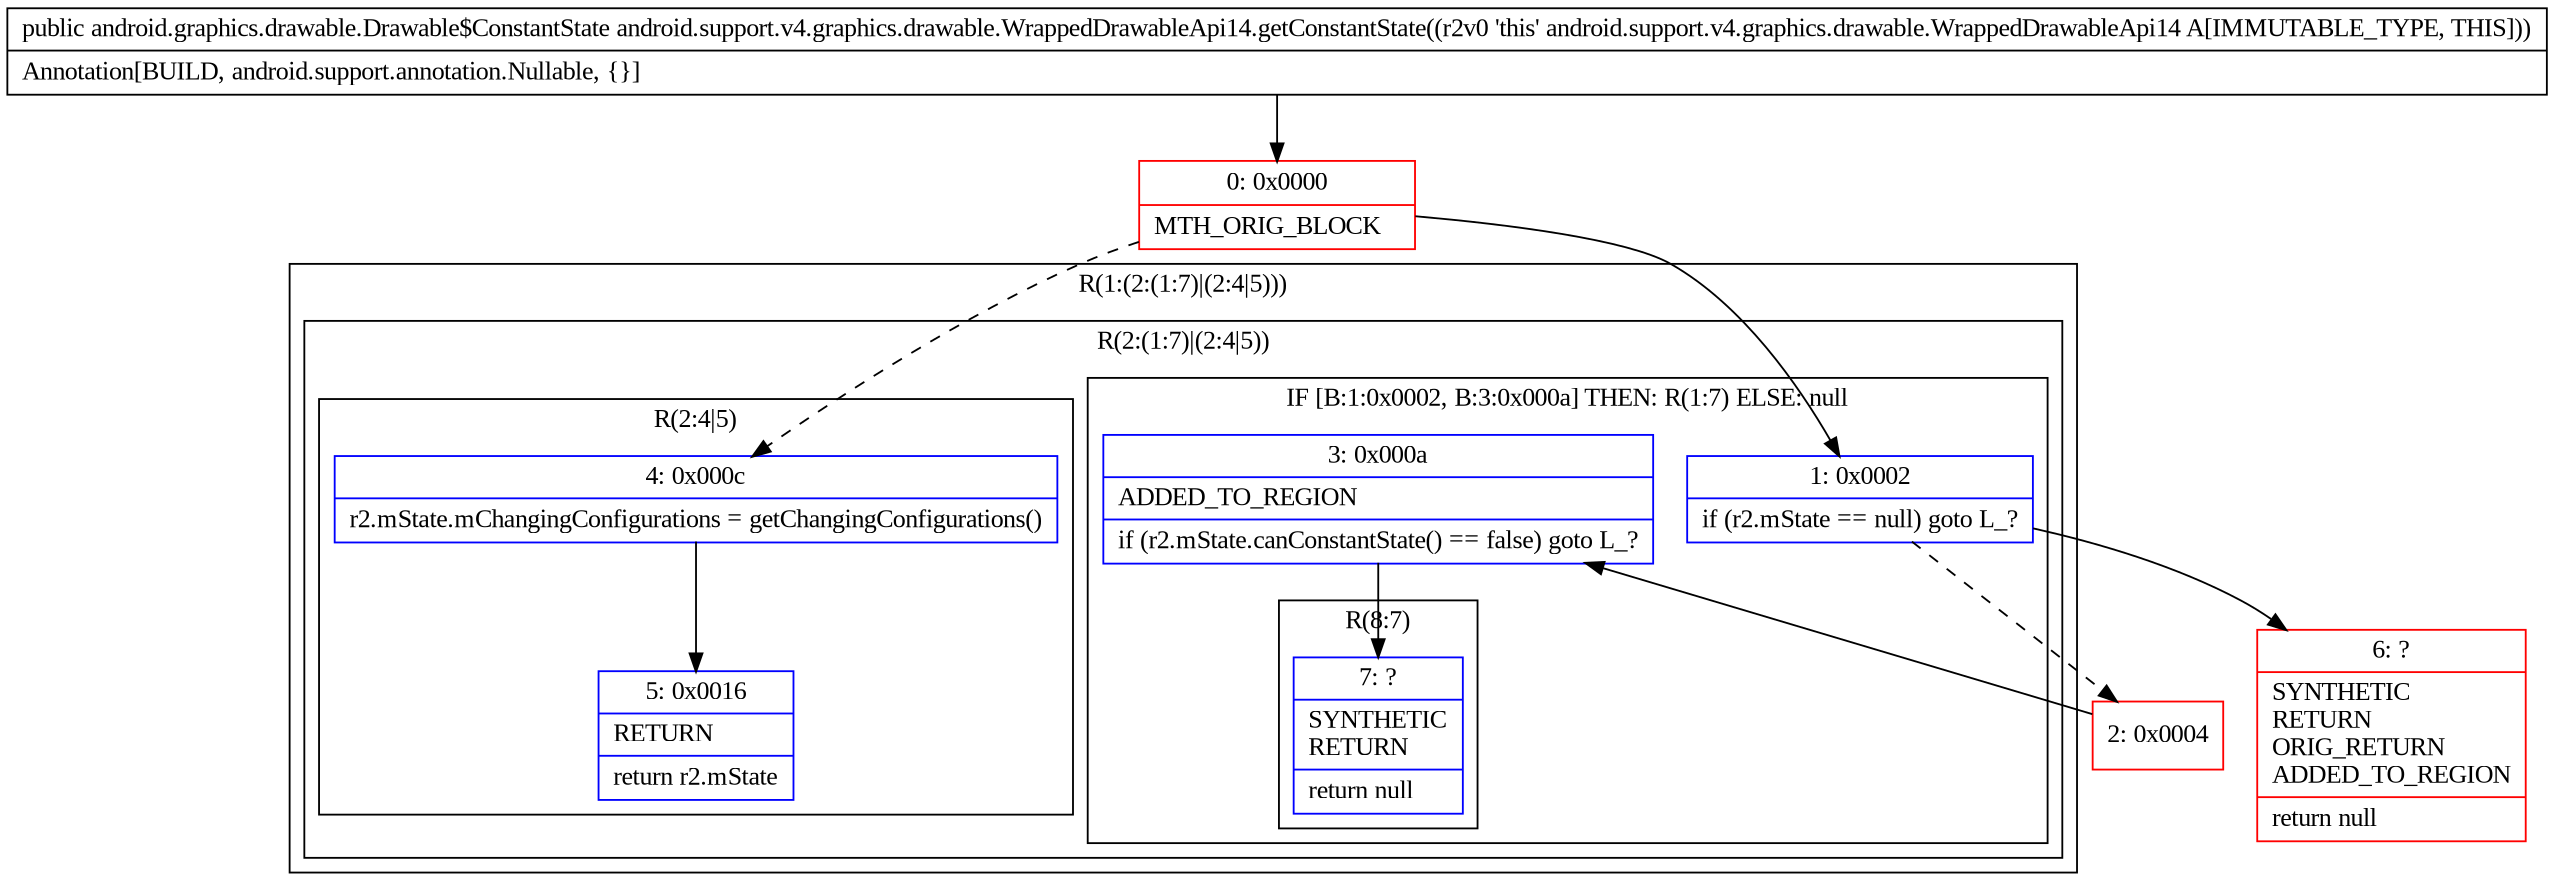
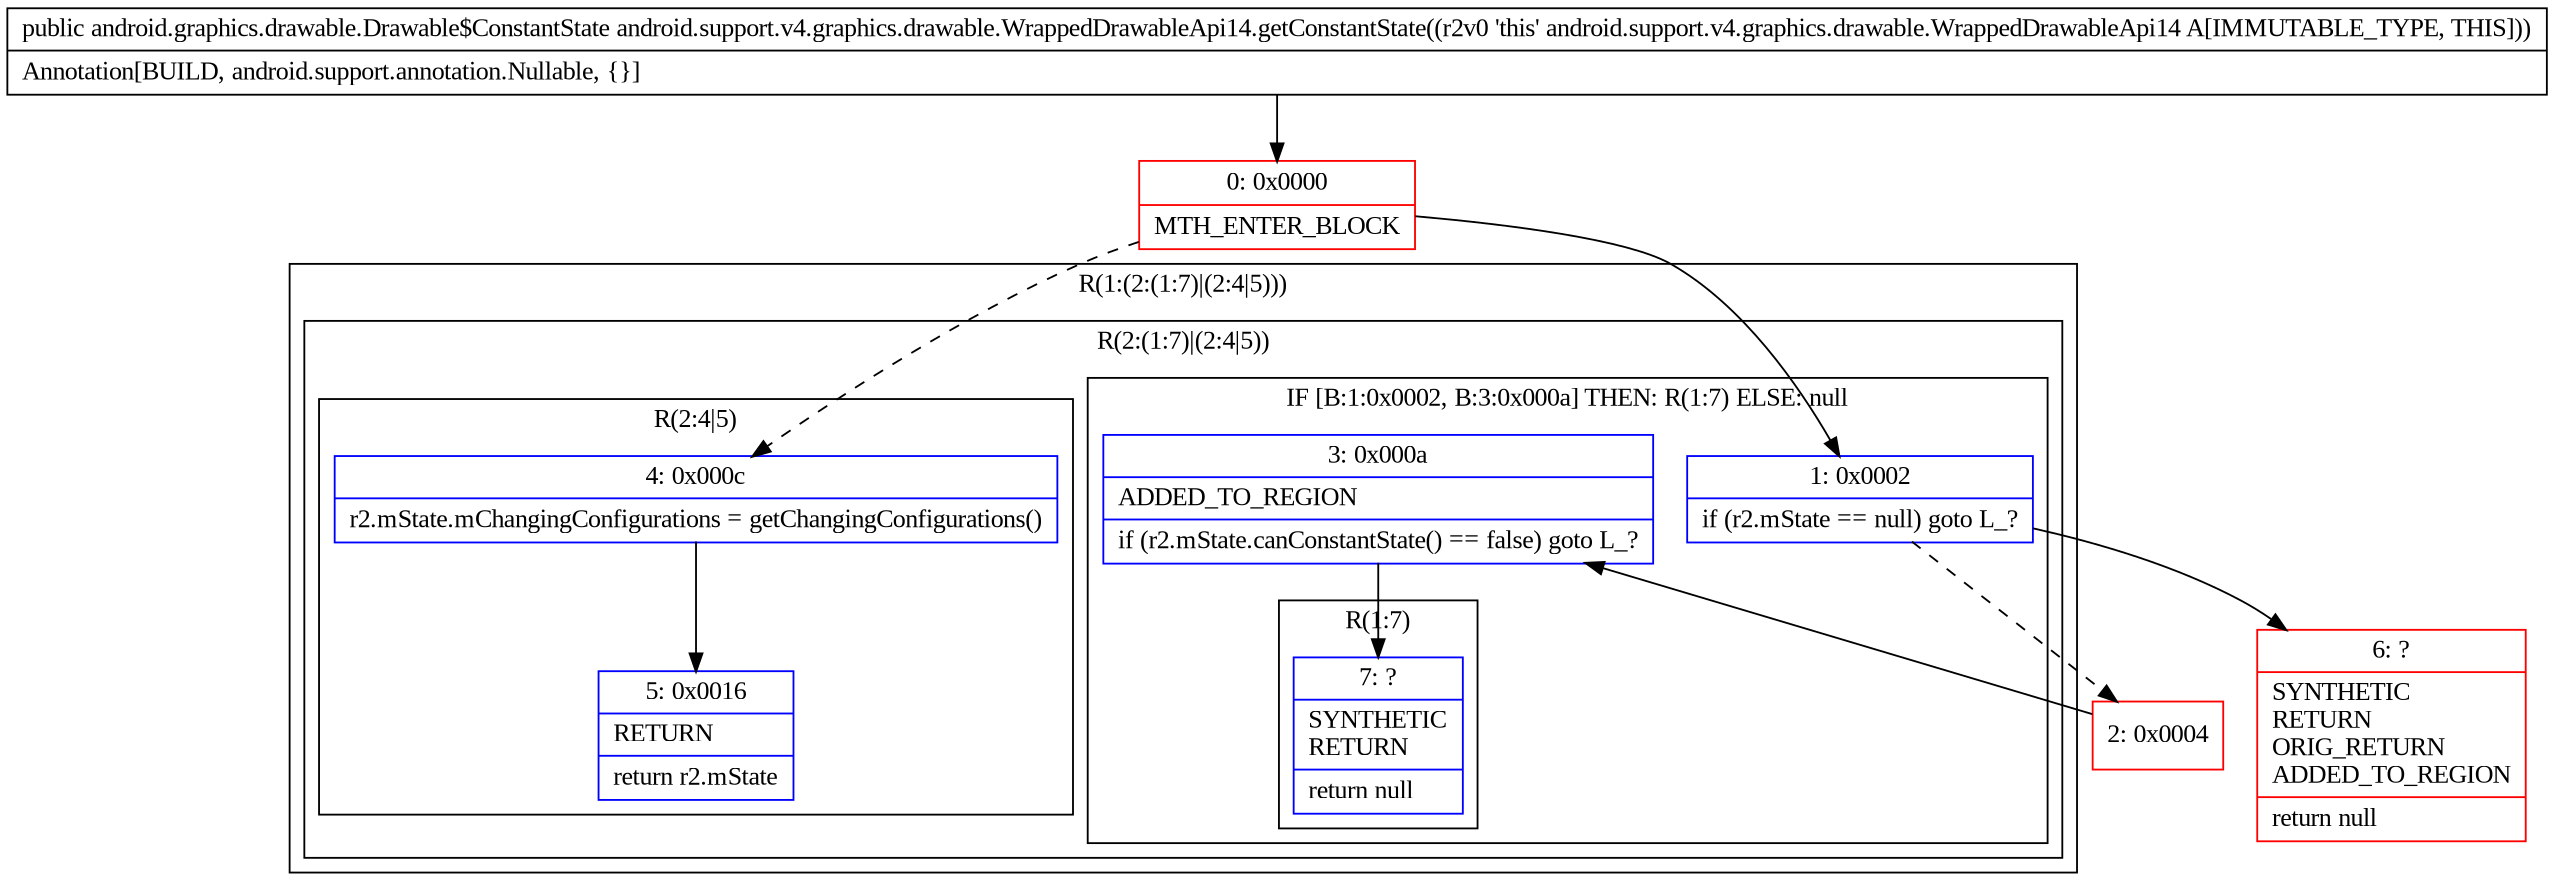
(1268, 226) -> (1277, 226)
(1378, 622) -> (1378, 622)
